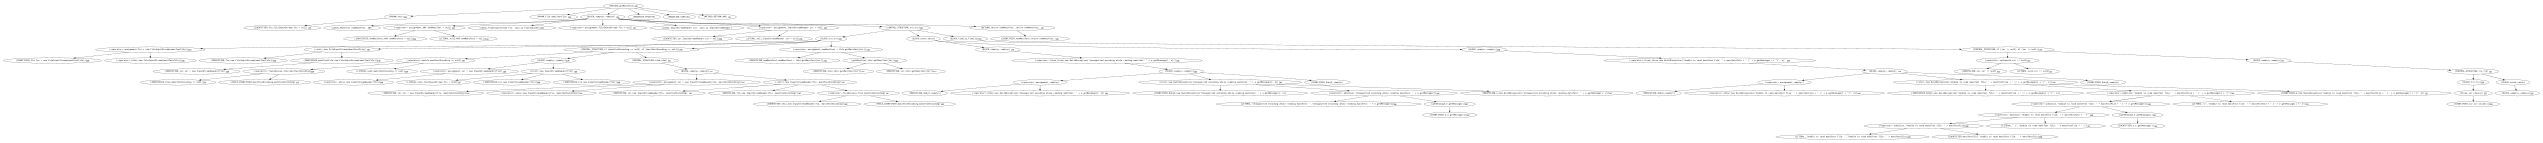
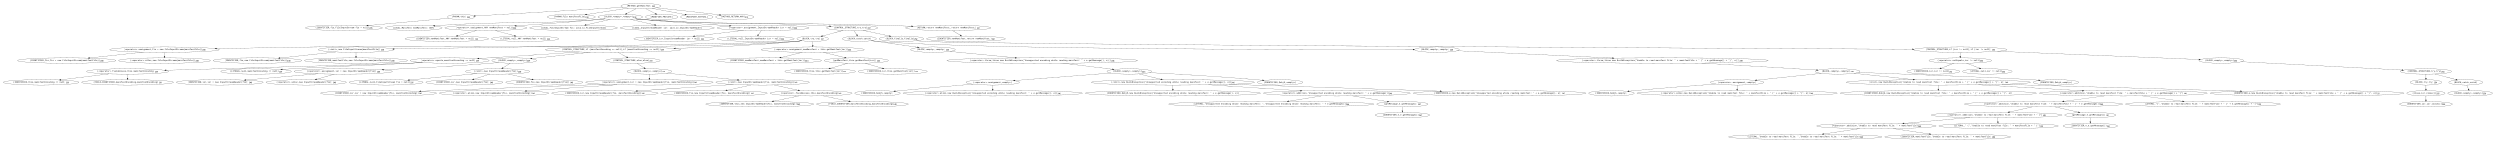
(603, 28) -> none
(269, 66) -> (282, 77)
